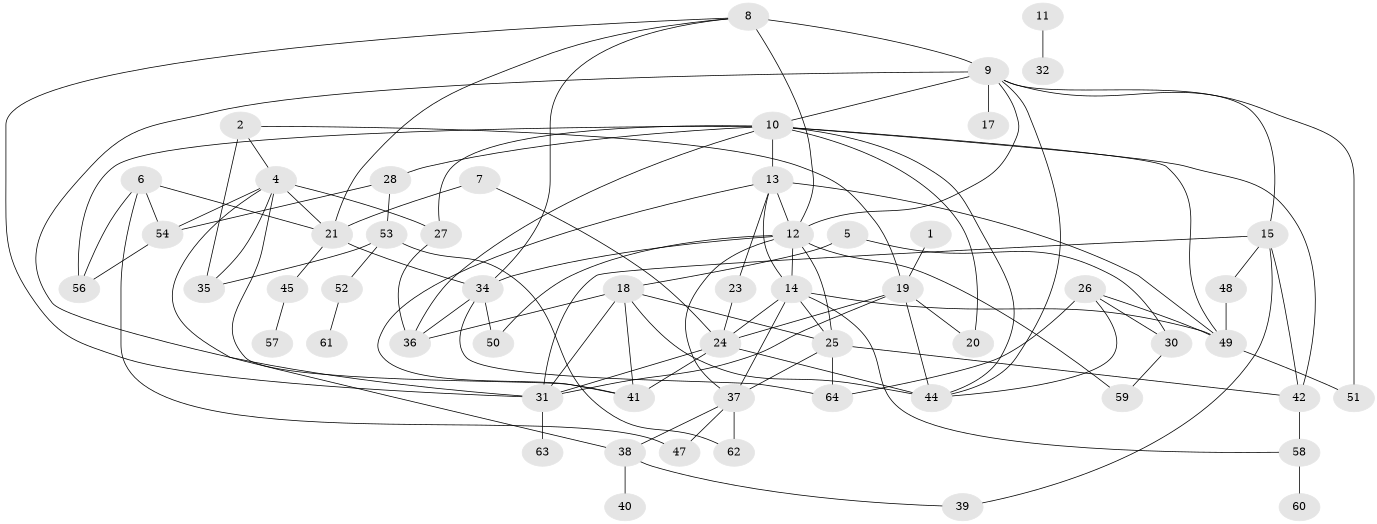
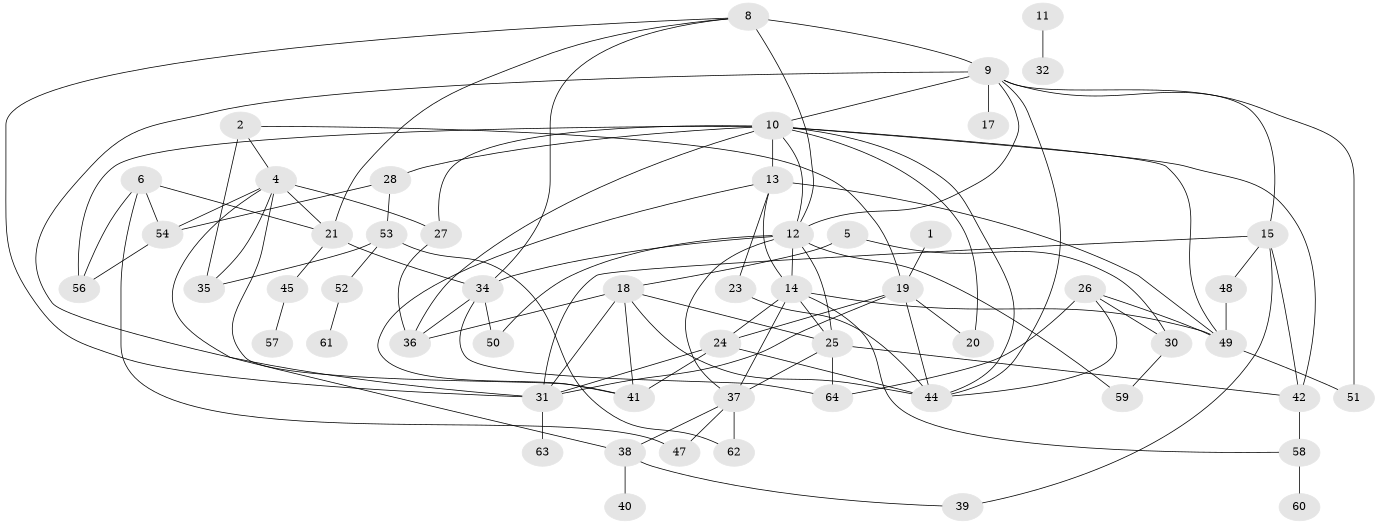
(480, 180) -> none
(783, 207) -> (802, 177)
(729, 312) -> (842, 322)
